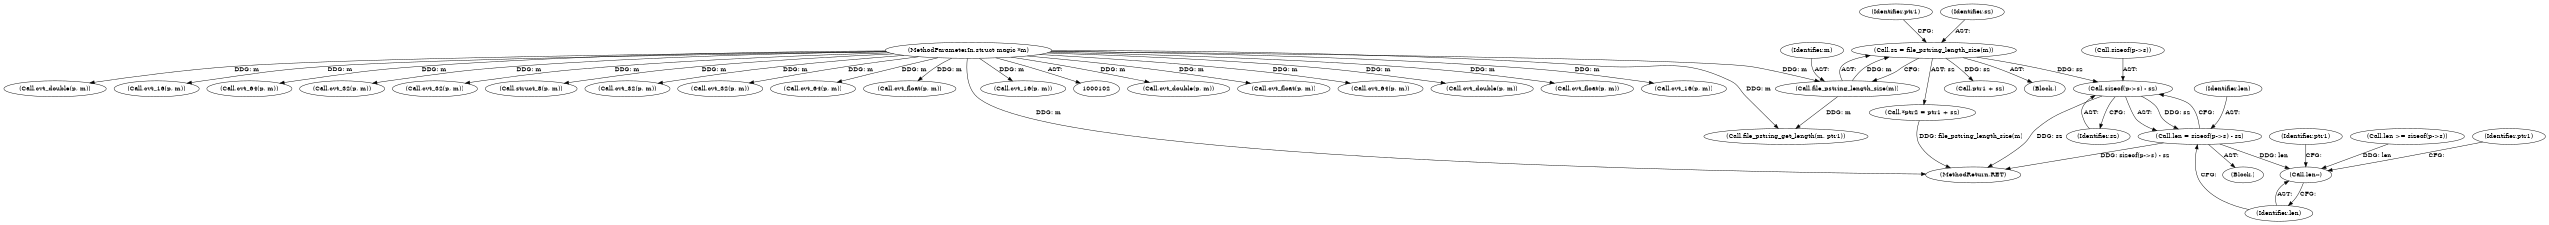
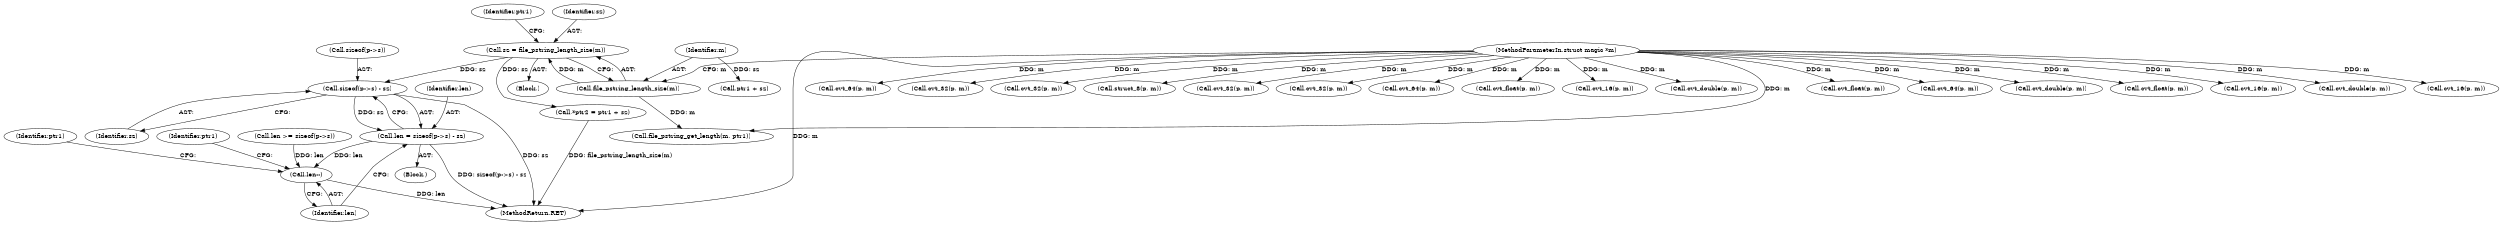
(1958, 67) -> (729, 66)
(1795, 70) -> (715, 70)
(1943, 70) -> (515, 70)
(1097, 89) -> none
none -> (408, 196)
